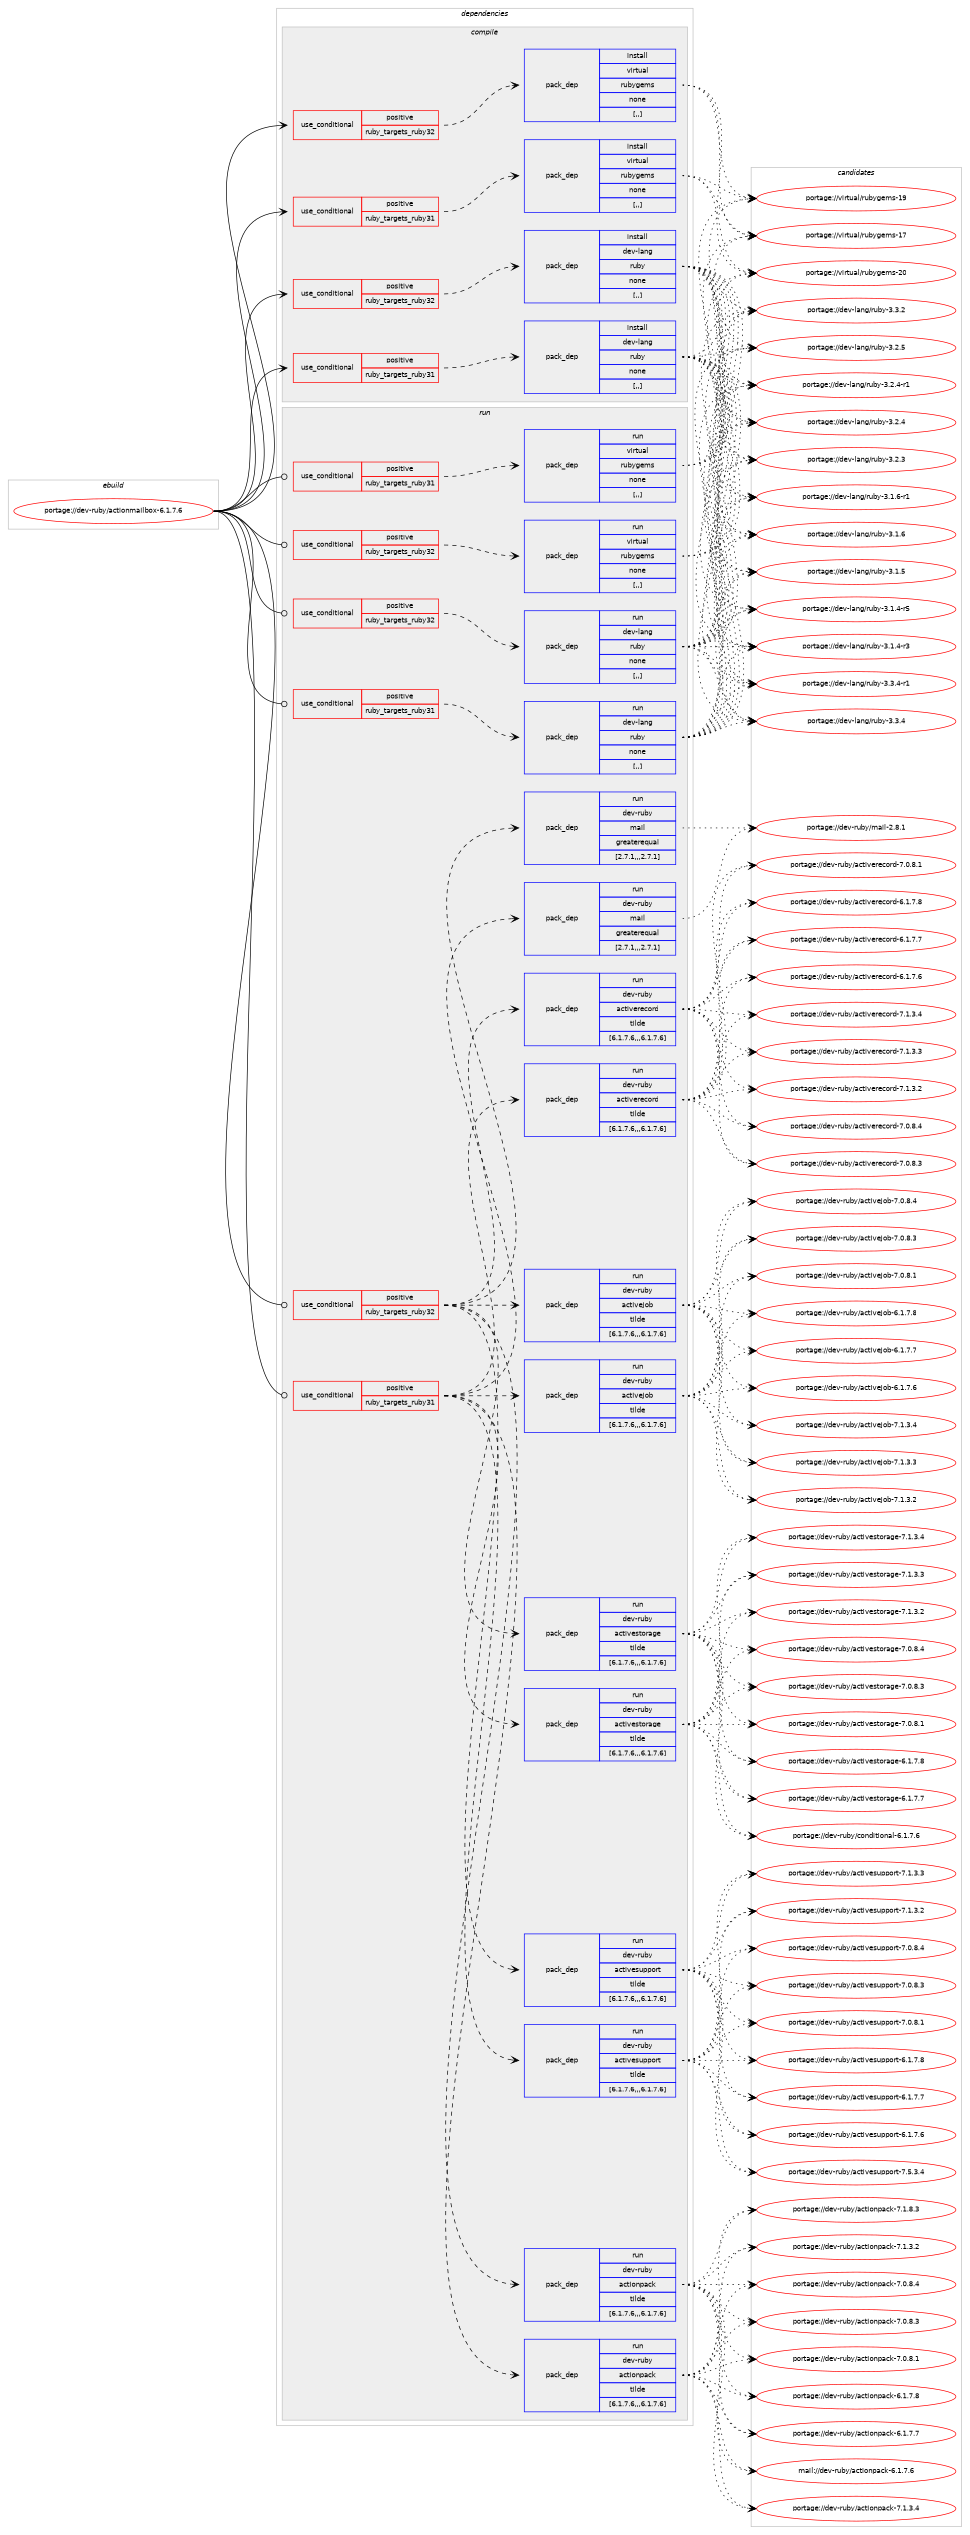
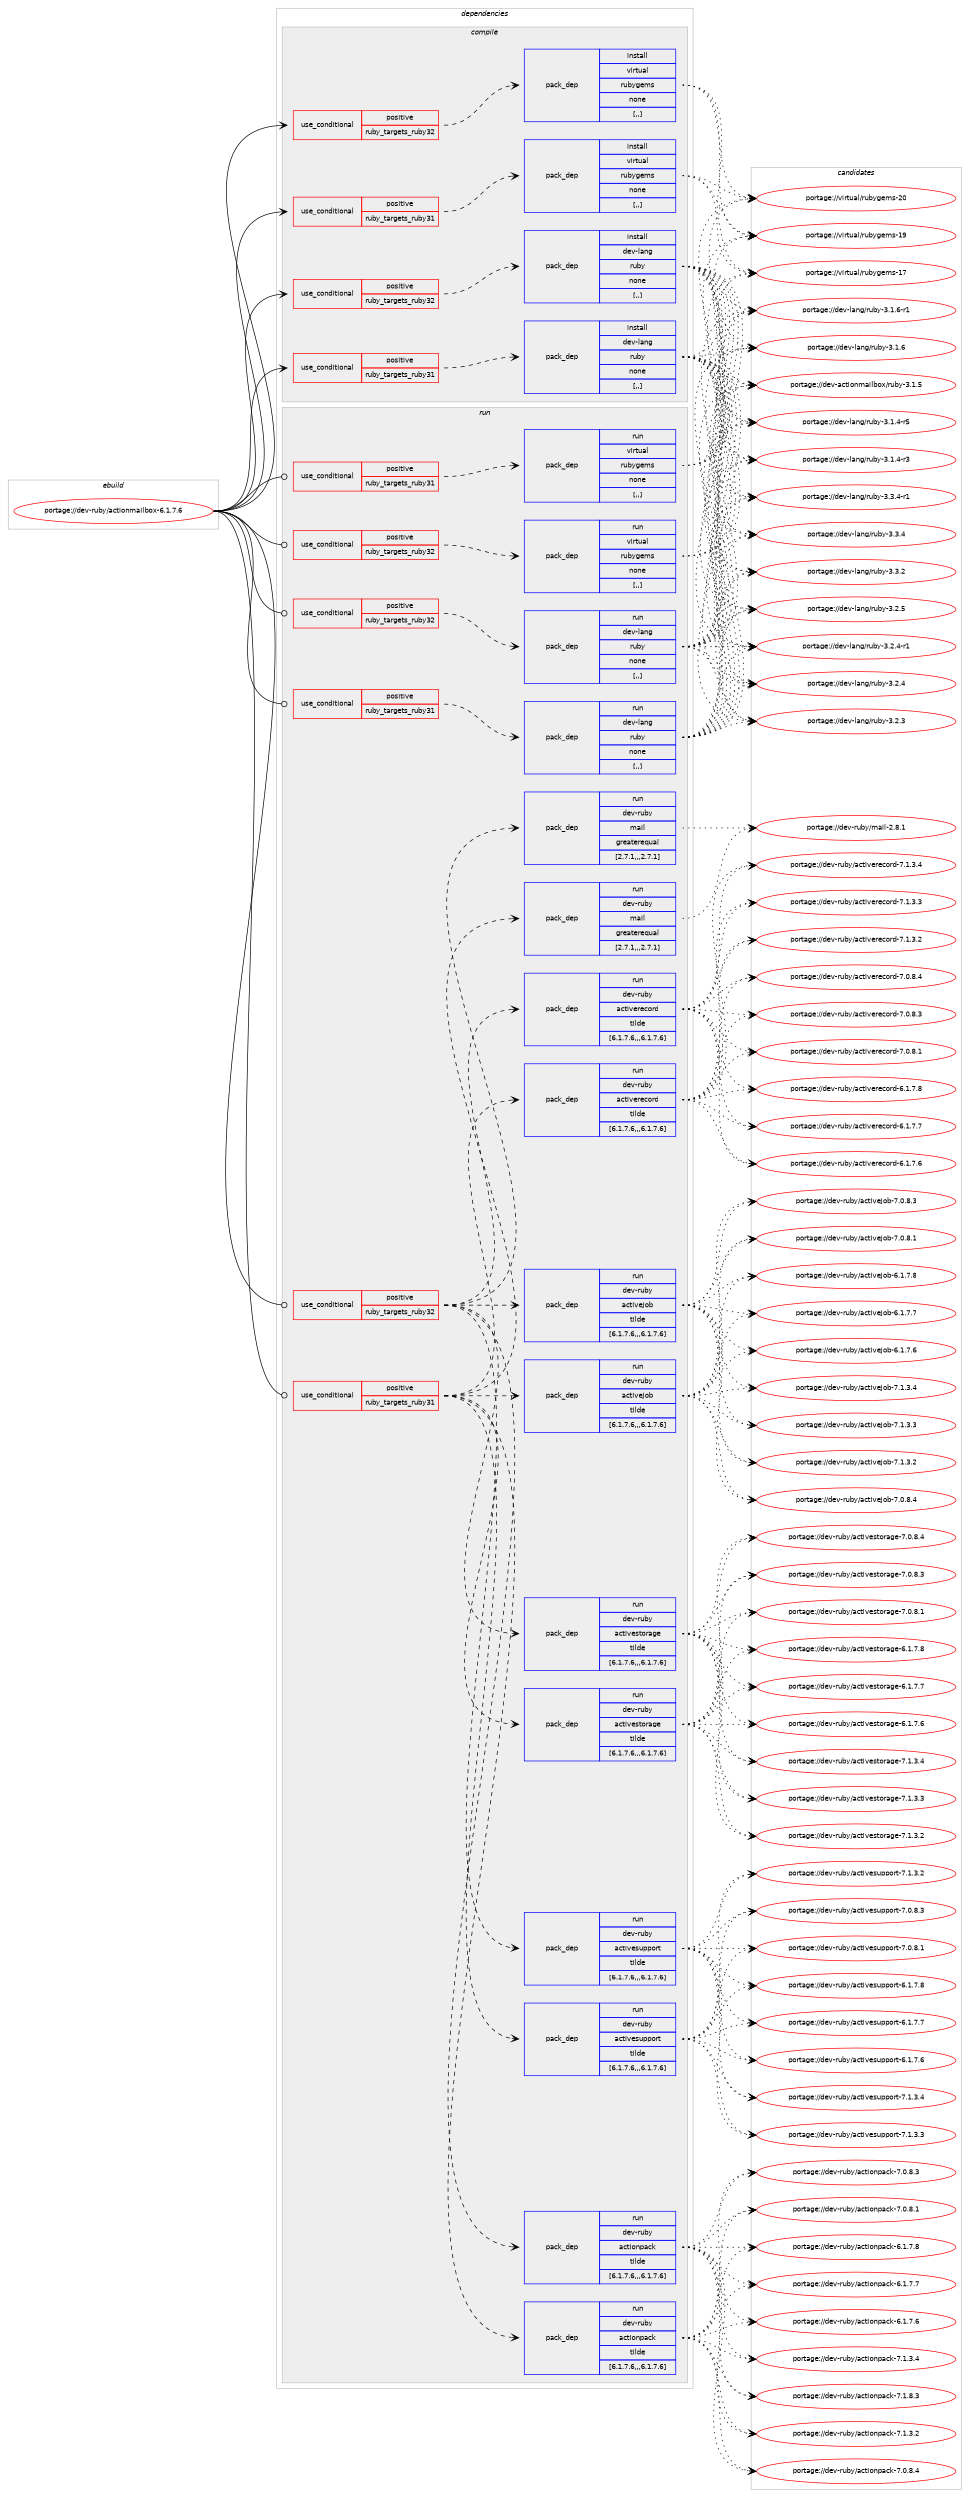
(856, 572) -> (856, 385)
(856, 1836) -> (856, 1724)
(856, 1948) -> none
(856, 2173) -> (856, 2098)
(856, 2471) -> (856, 2322)
